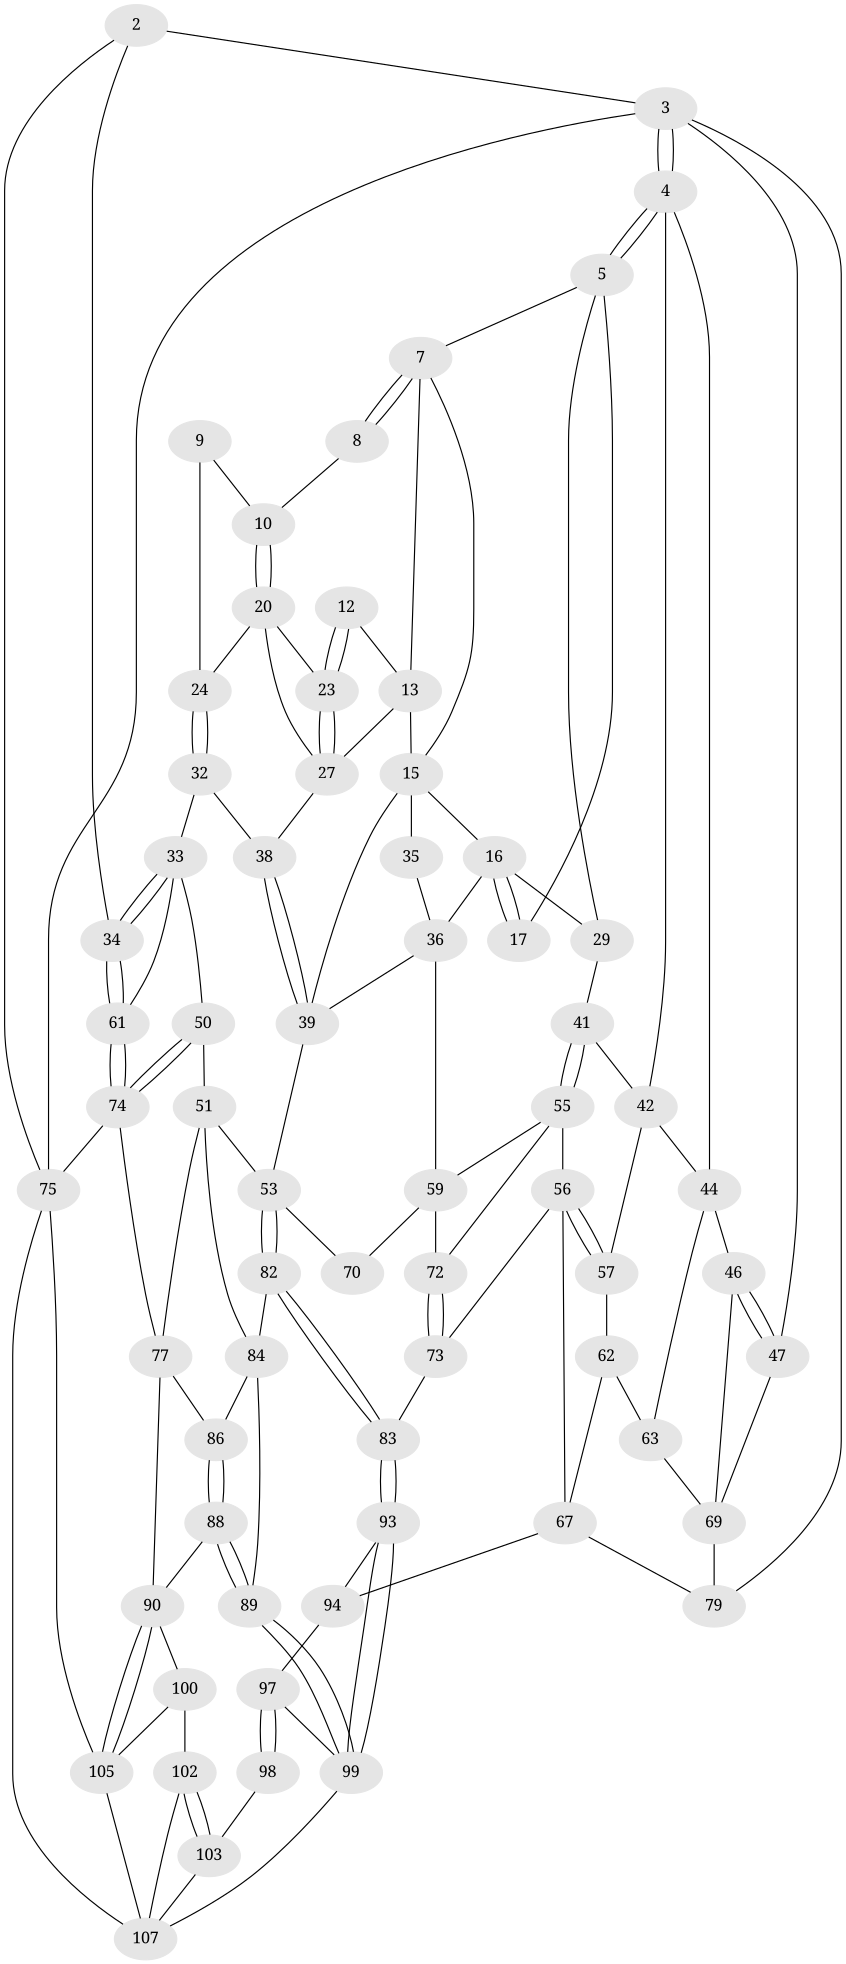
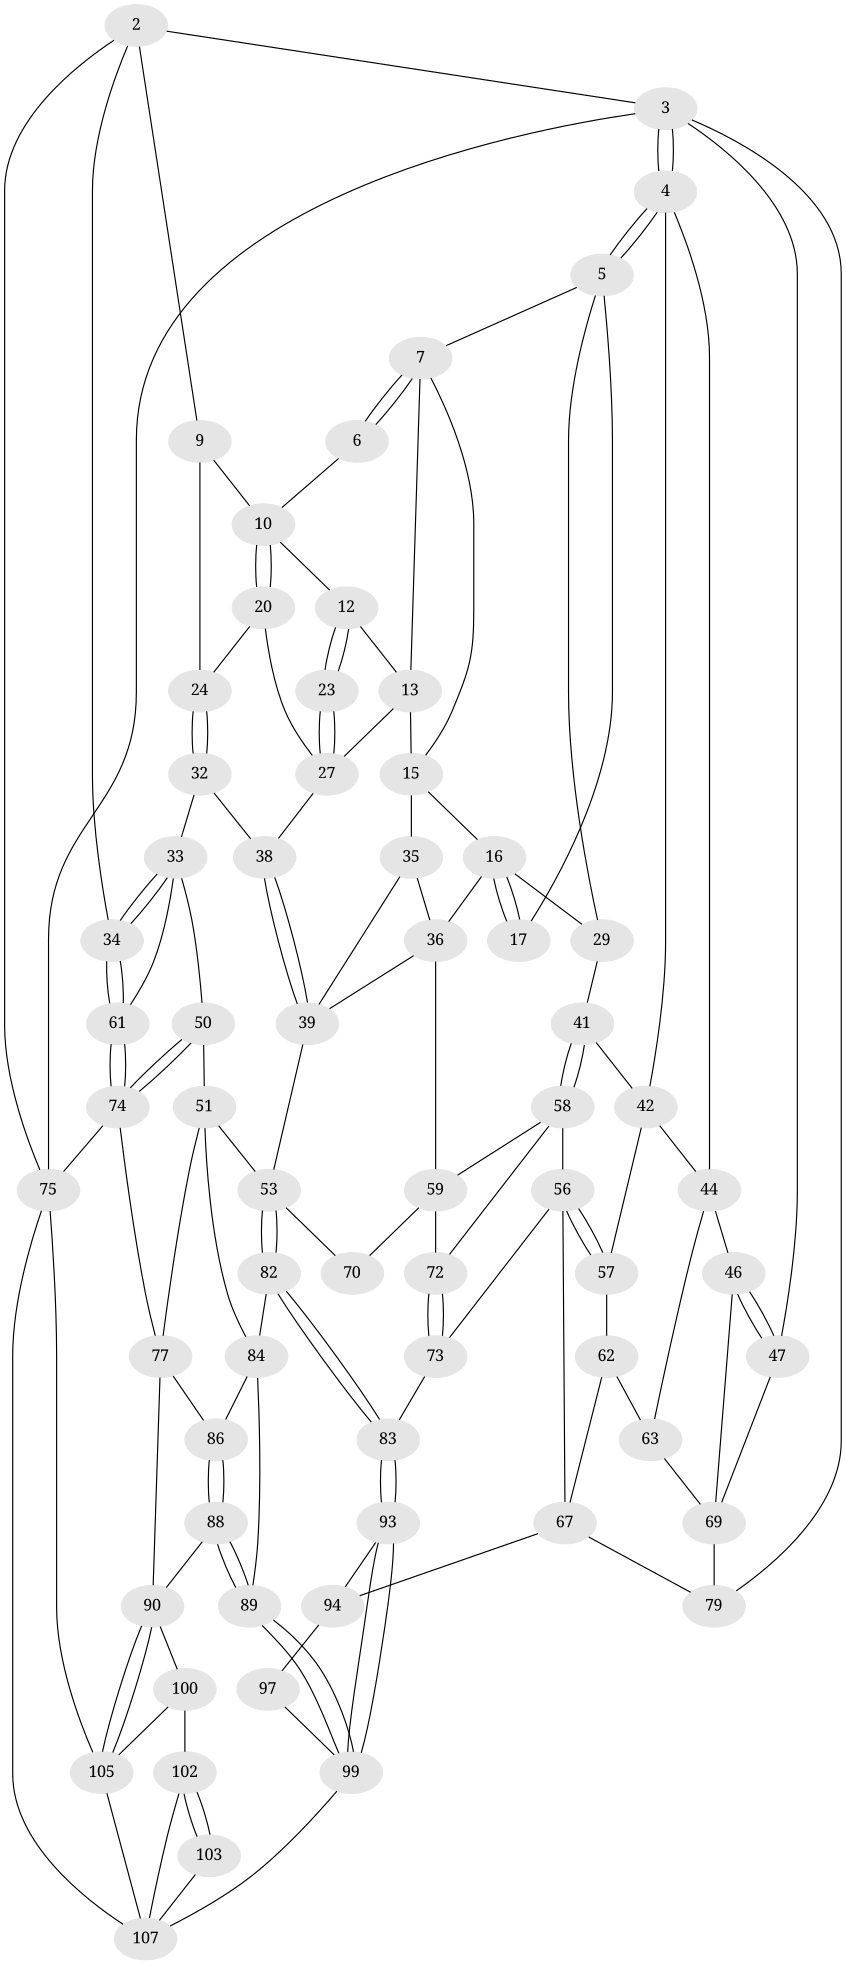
none -> (168, 234)
(357, 441) -> (357, 441)
none -> (305, 566)
(295, 649) -> none
(345, 894) -> (359, 941)
(563, 1107) -> (563, 1107)
(268, 1773) -> none
